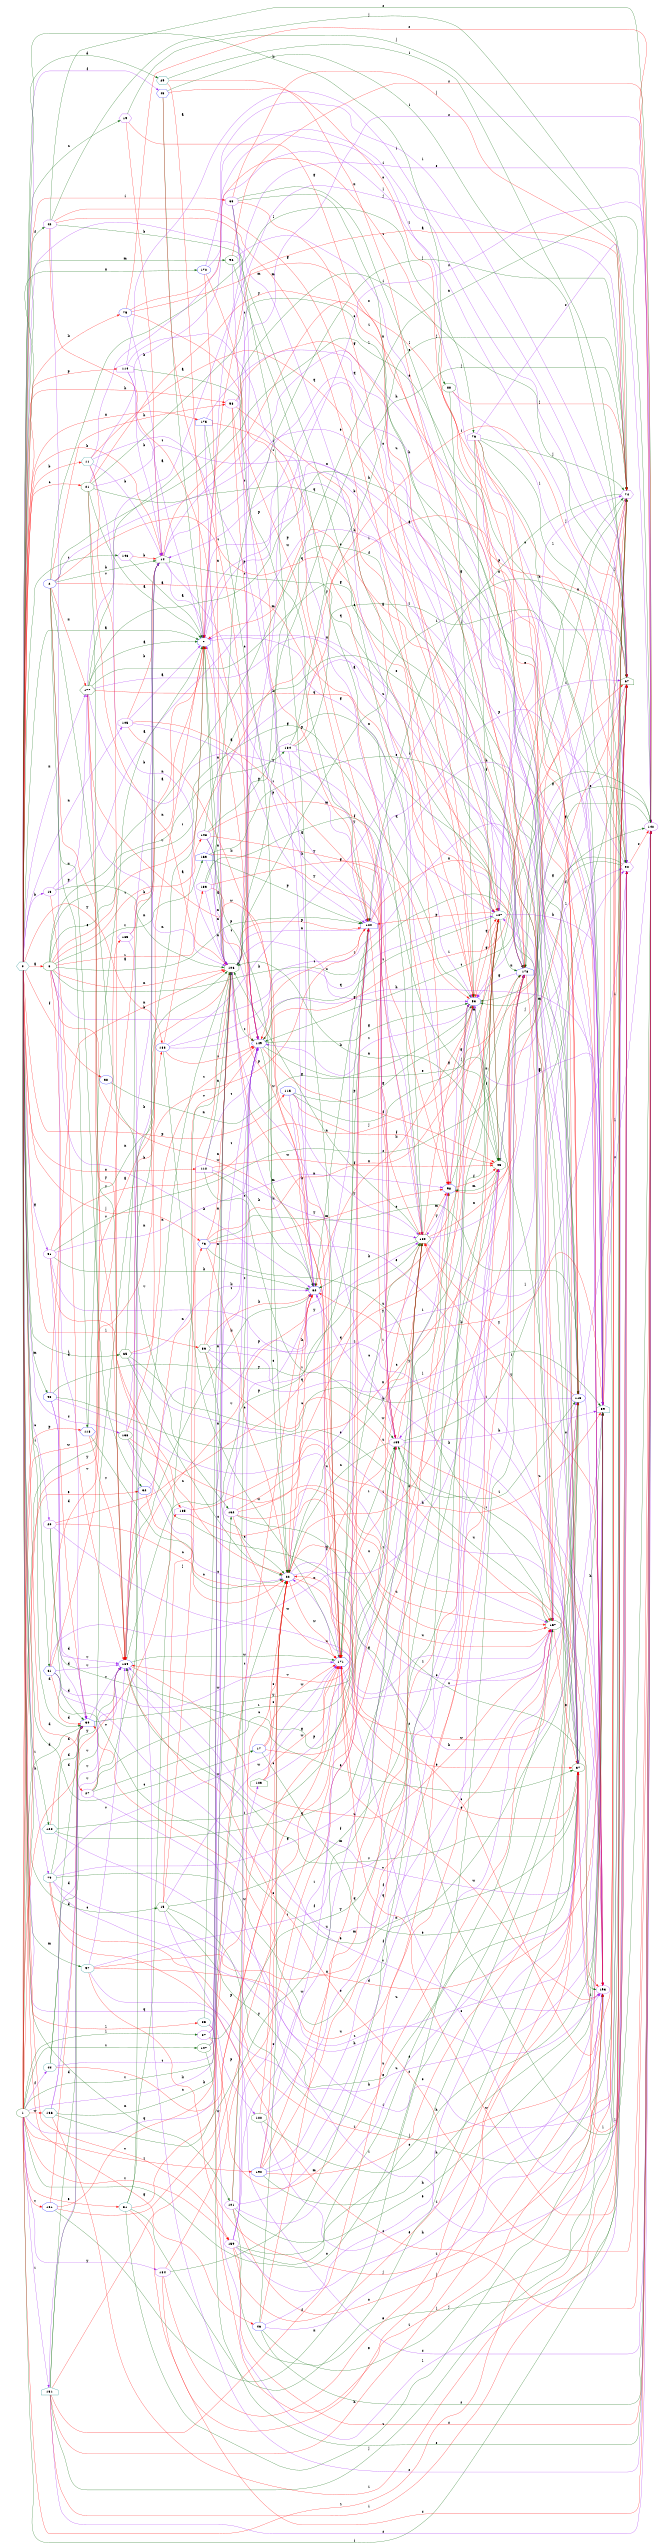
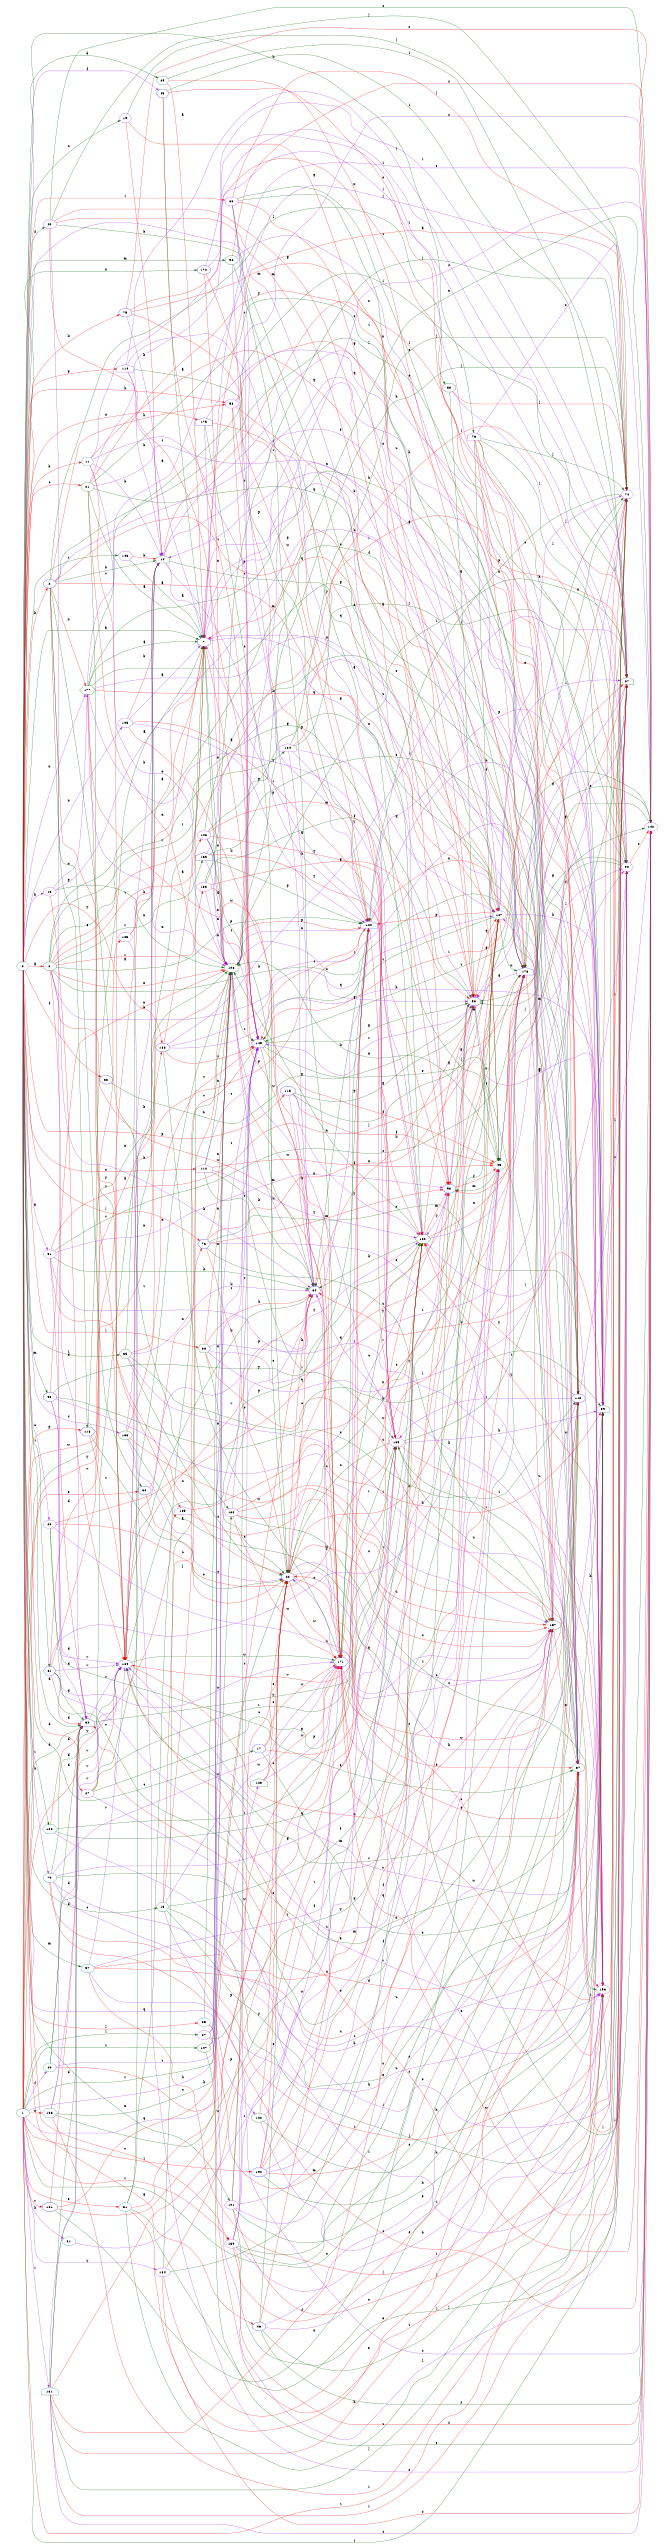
(40, 465) -> (27, 775)
none -> (180, 1538)
none -> (69, 2241)
